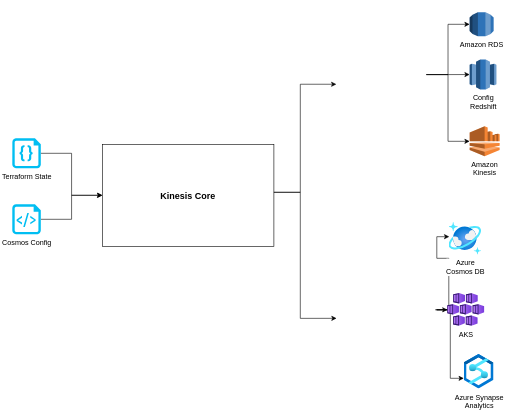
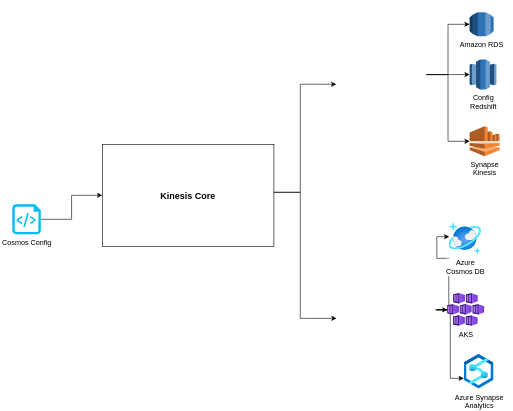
(27, 153) -> none
(485, 169) -> (485, 169)
(72, 171) -> none
